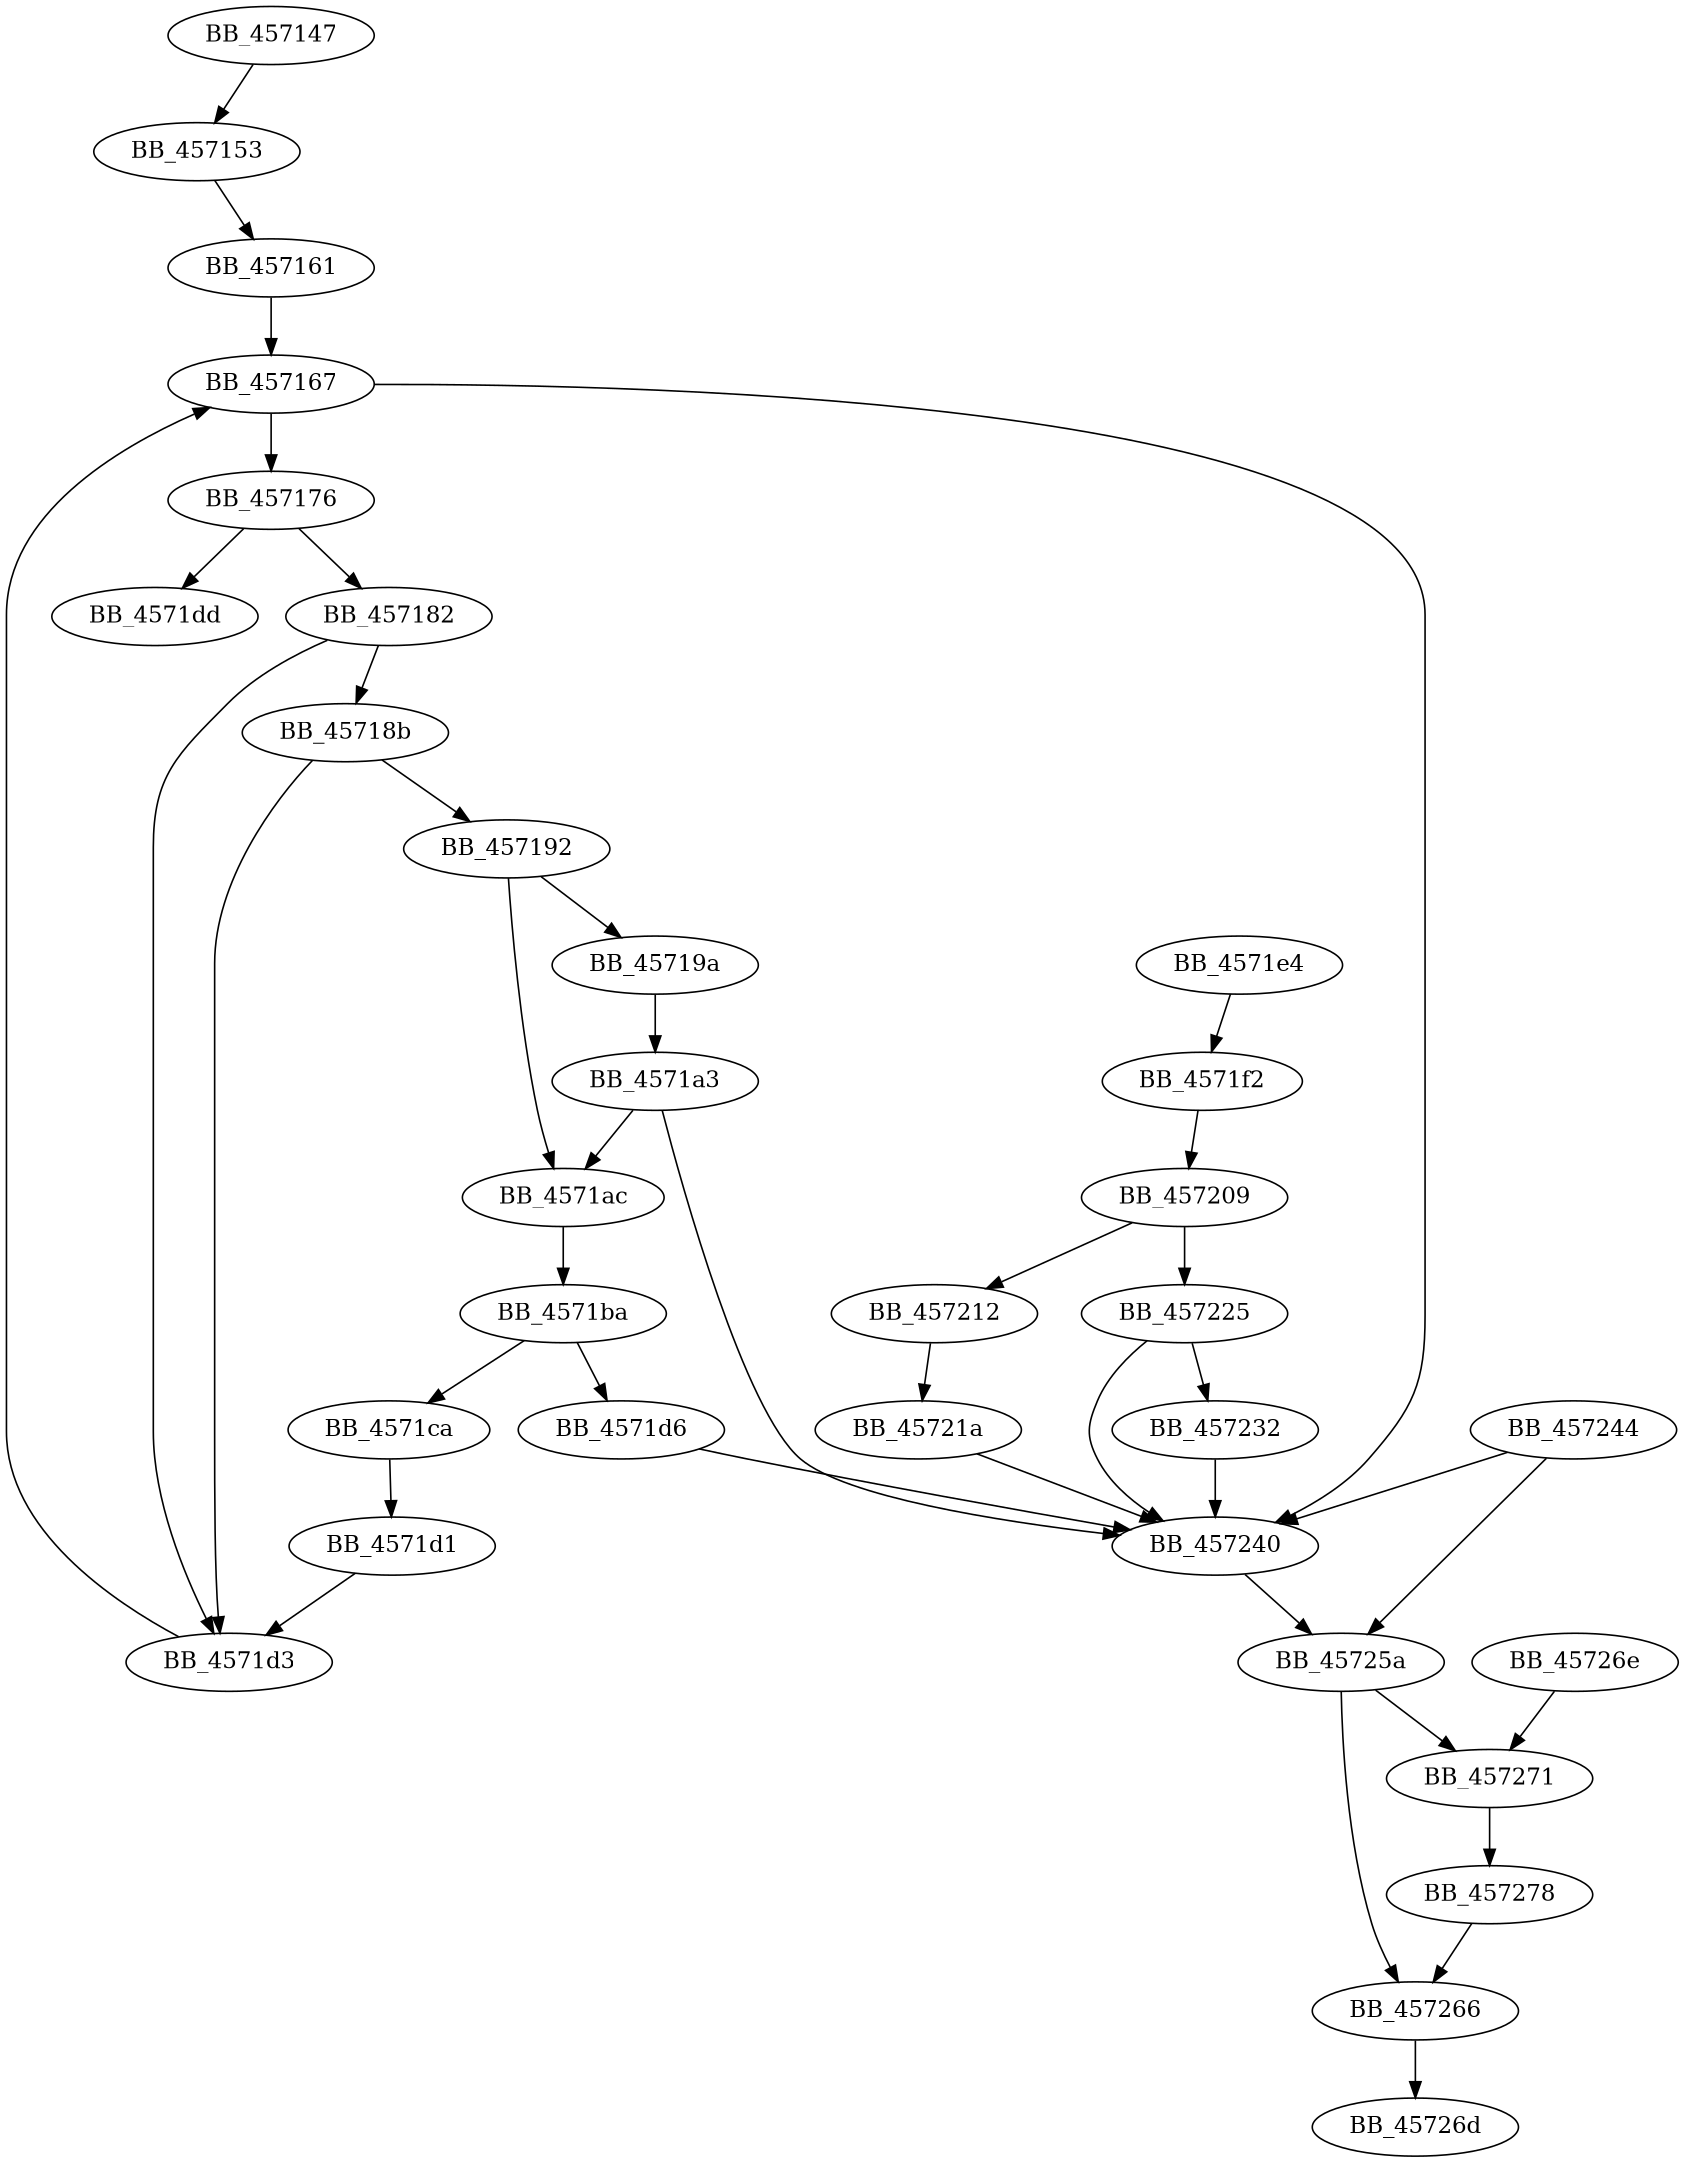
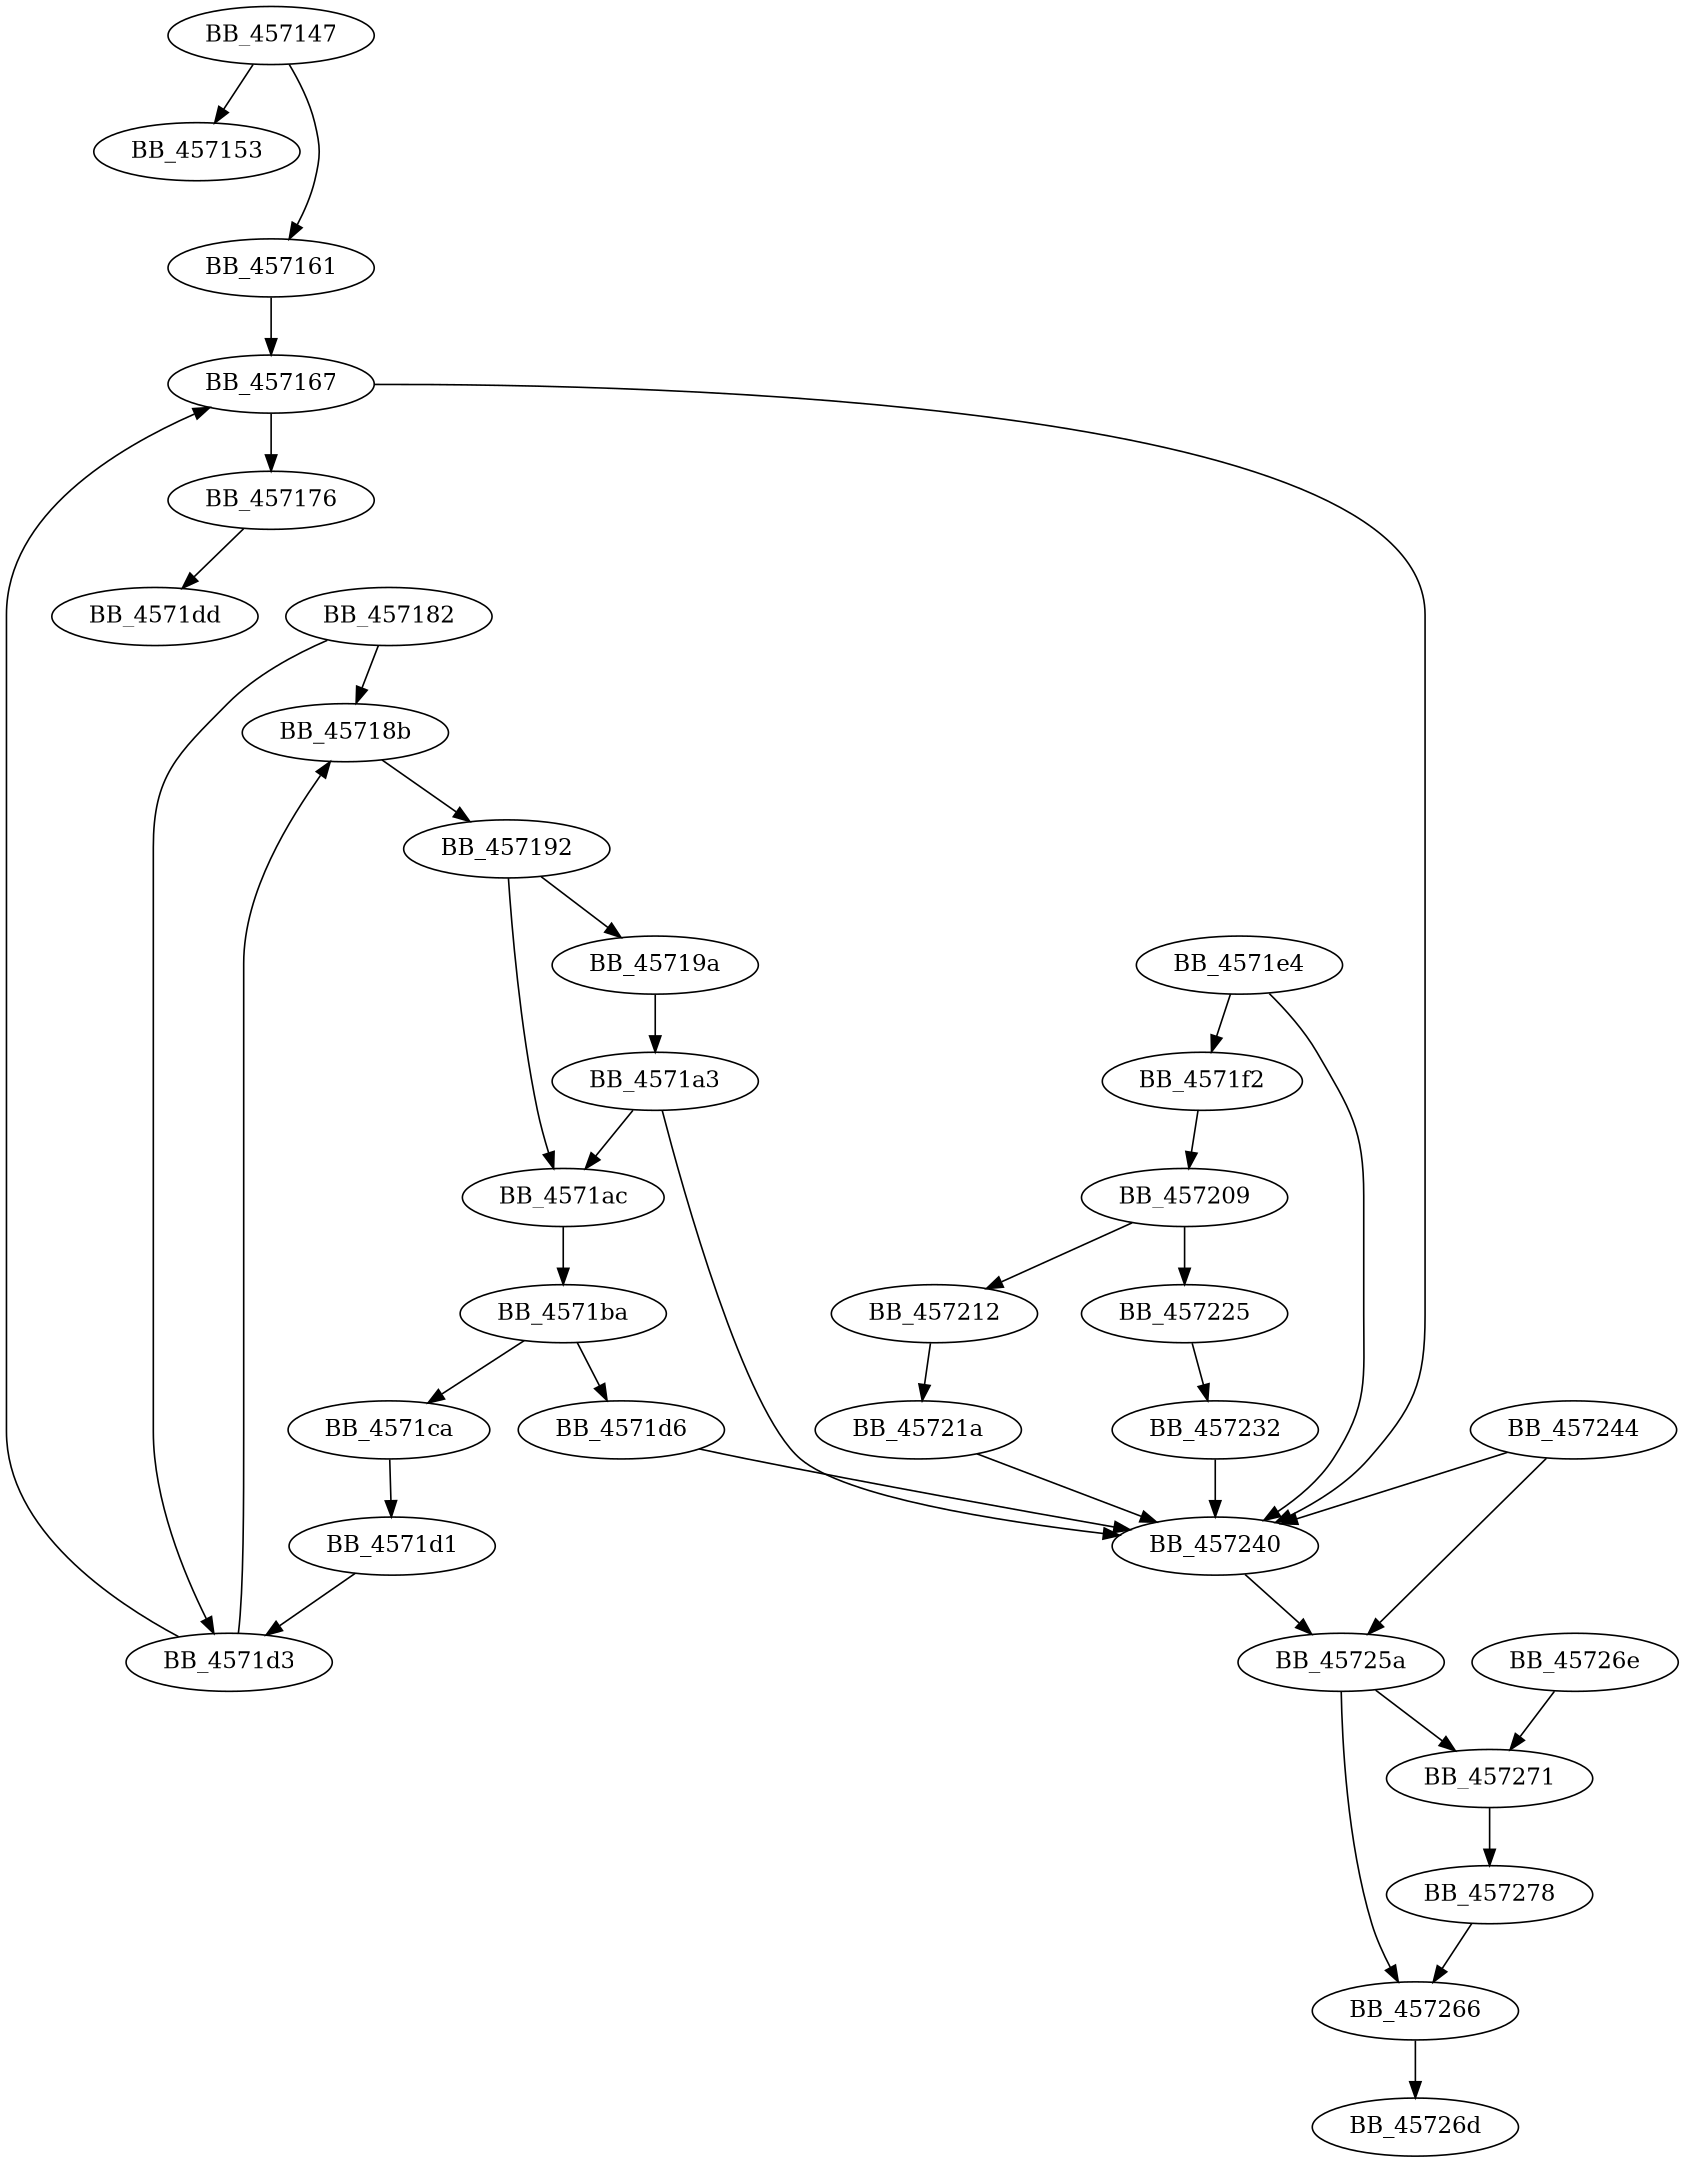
(230, 203) -> (319, 144)
(324, 553) -> none
(215, 1175) -> (244, 1195)
(1090, 1428) -> (1364, 1254)
